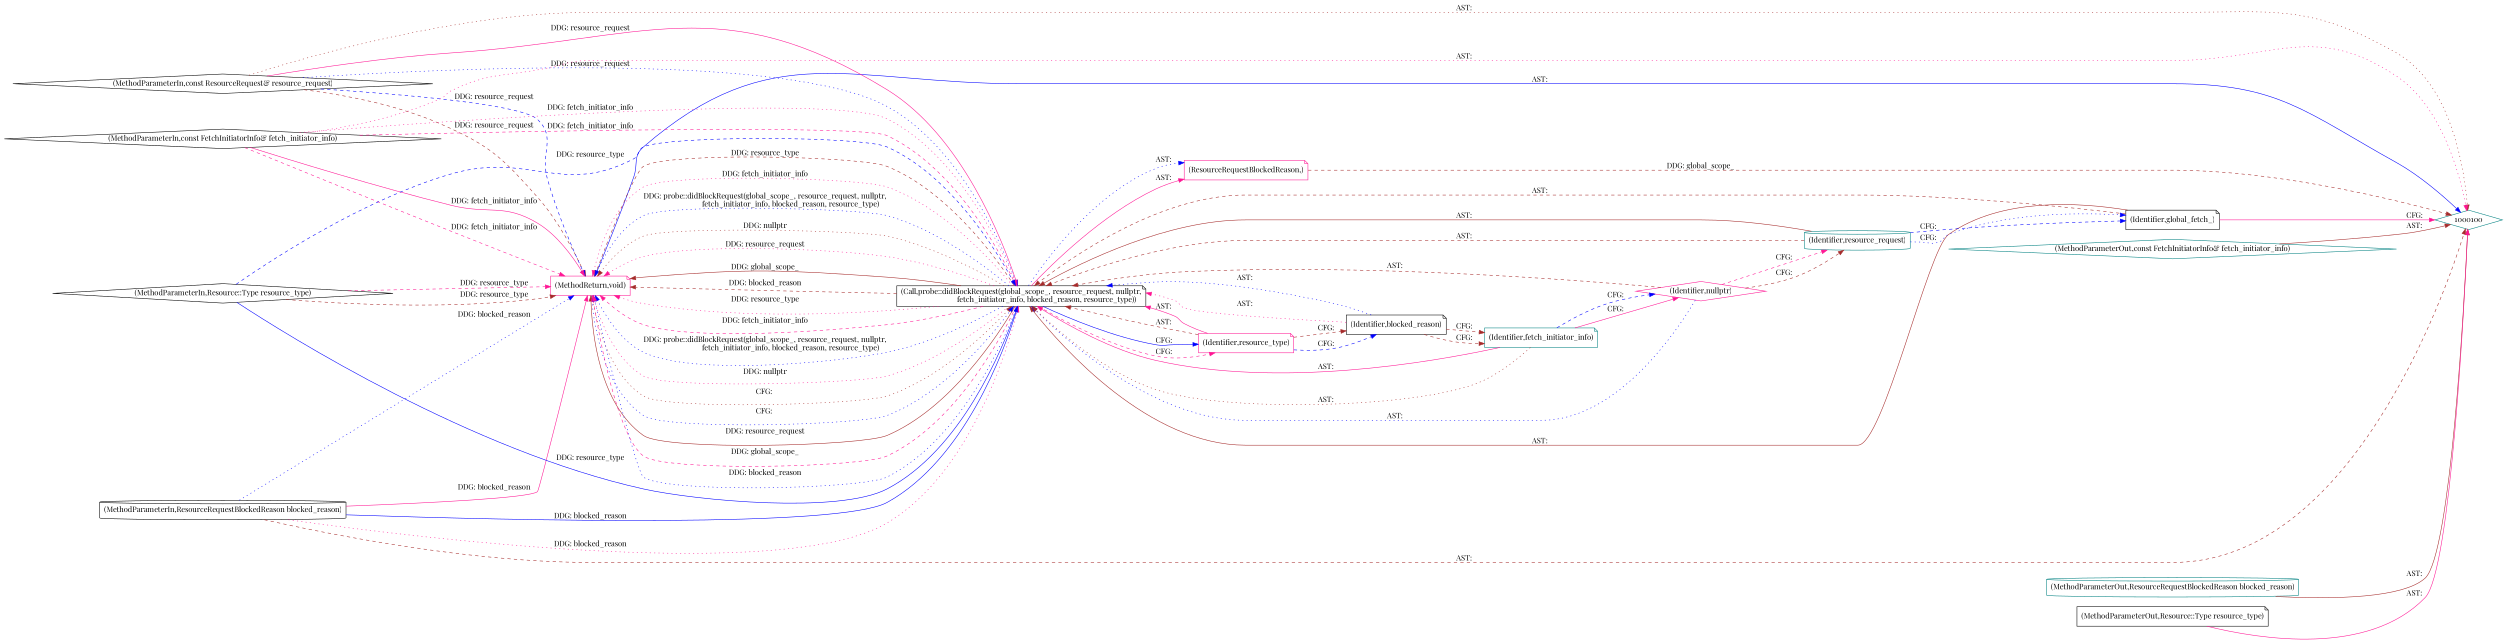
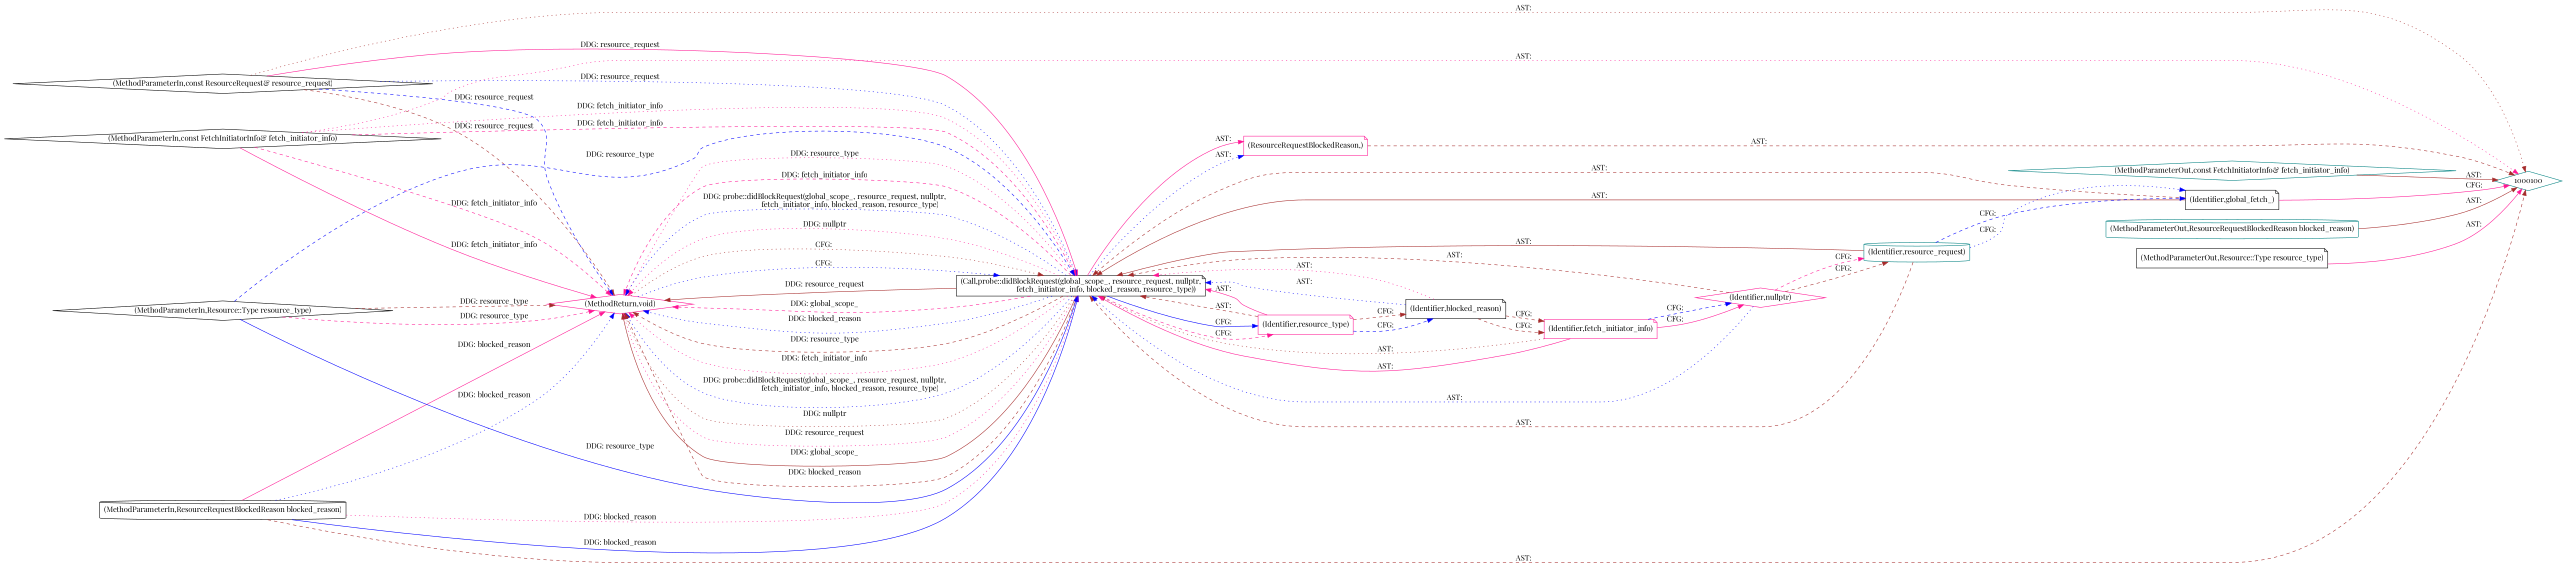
(1488, 84) -> none
(1701, 166) -> (1760, 142)
(590, 286) -> (620, 304)
(1541, 338) -> (1601, 329)
